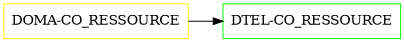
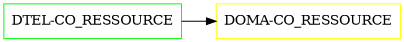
(201, 21) -> (194, 21)
